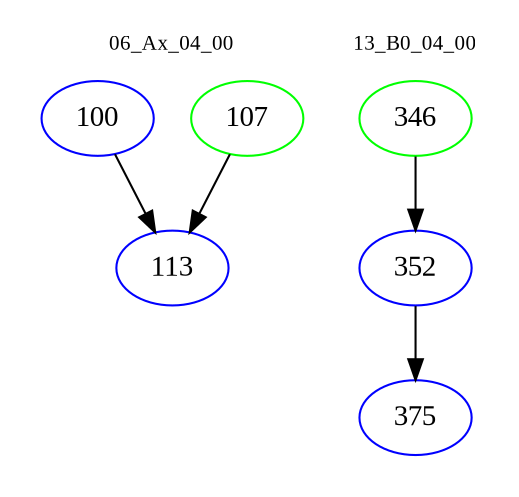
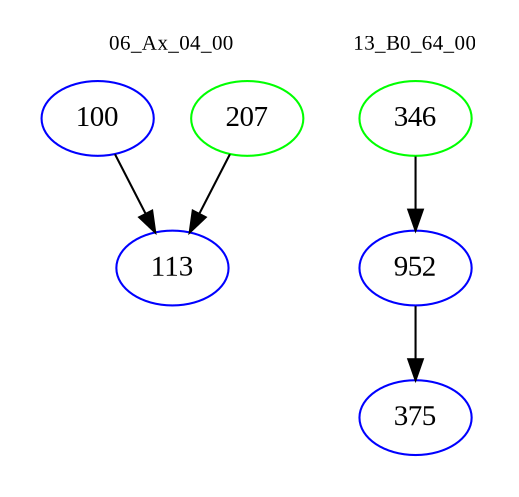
(416, 45) -> (416, 45)
(247, 118) -> (247, 118)
(416, 268) -> (416, 268)
